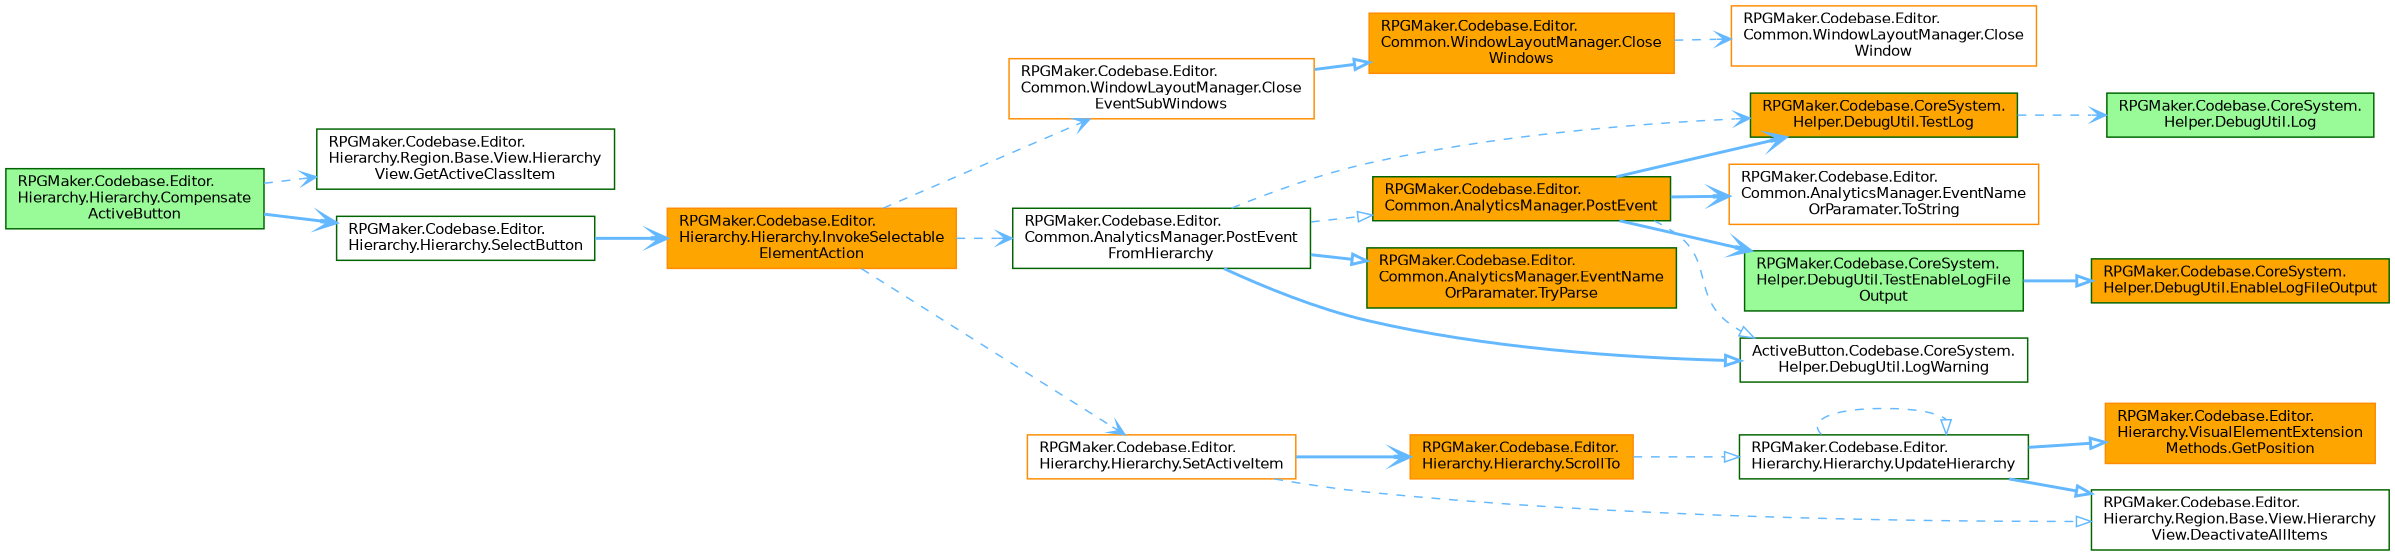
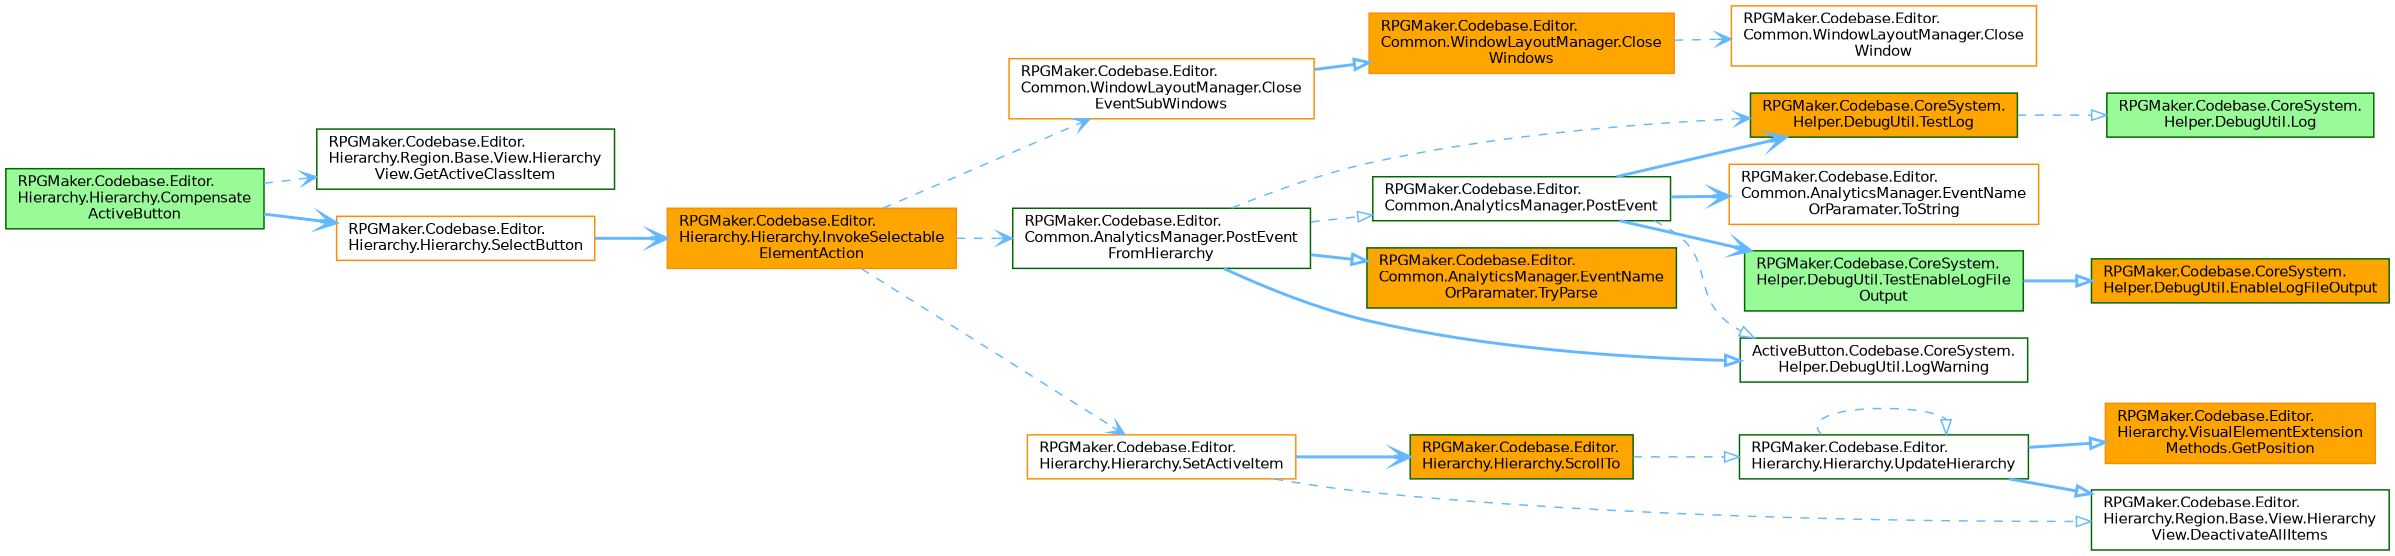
(2054, 115) -> (2054, 115)
(1522, 199) -> (1522, 199)
(466, 238) -> (466, 238)
(1522, 457) -> (1522, 457)
